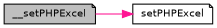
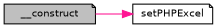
(50, 14) -> (50, 14)
